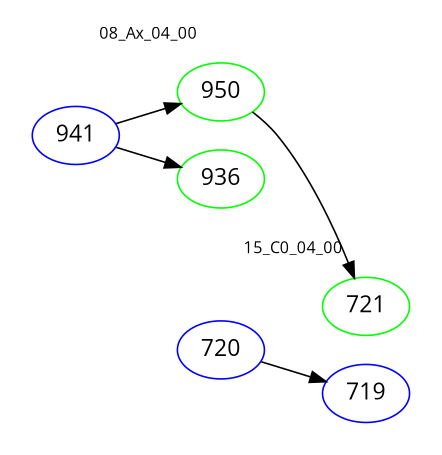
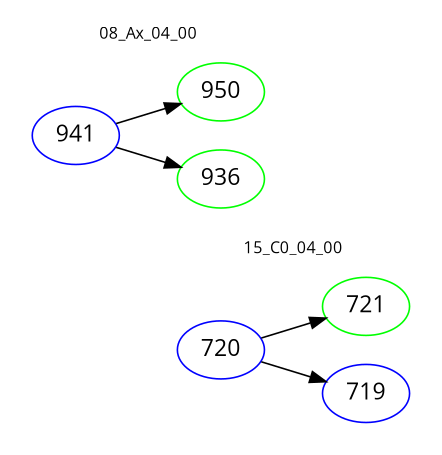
(309, 182) -> (286, 330)
